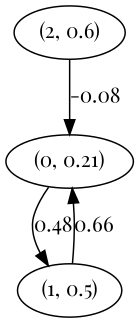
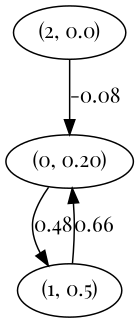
(70, 33) -> (70, 33)
(70, 162) -> (70, 162)
